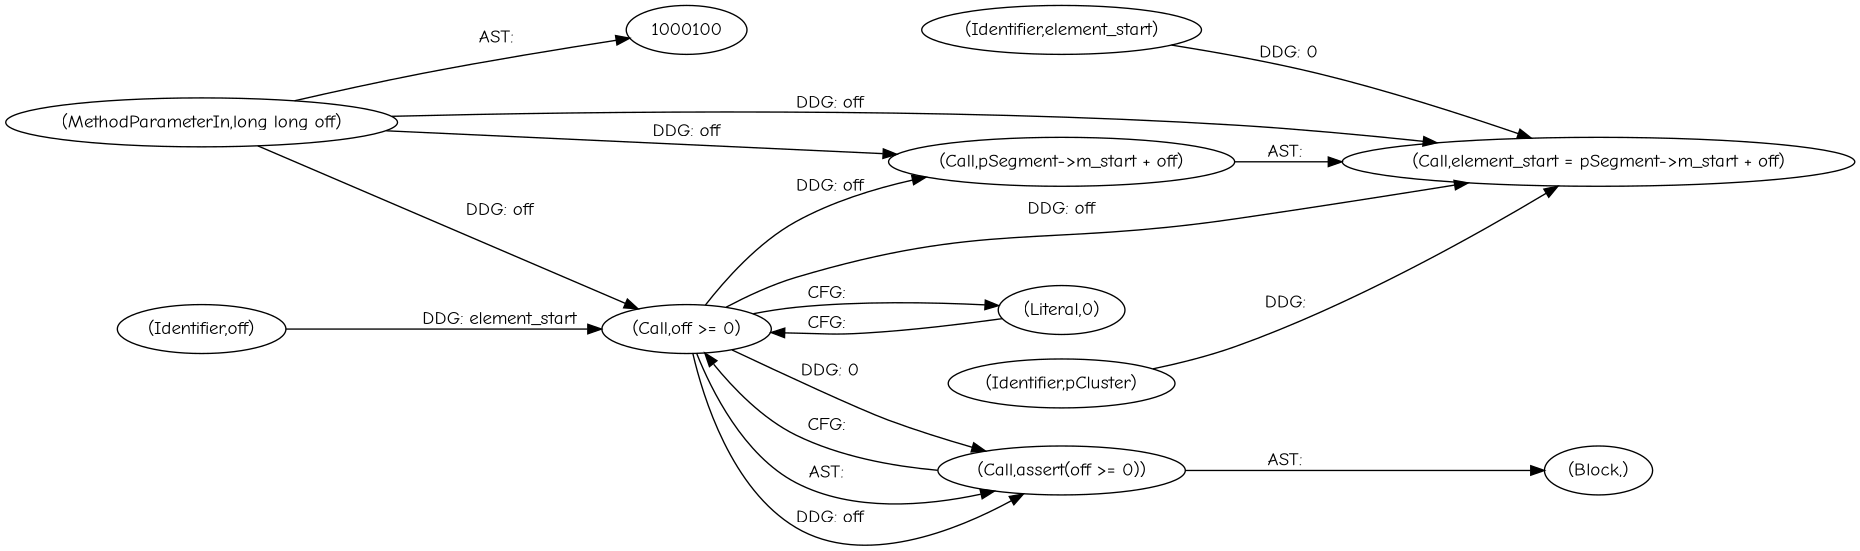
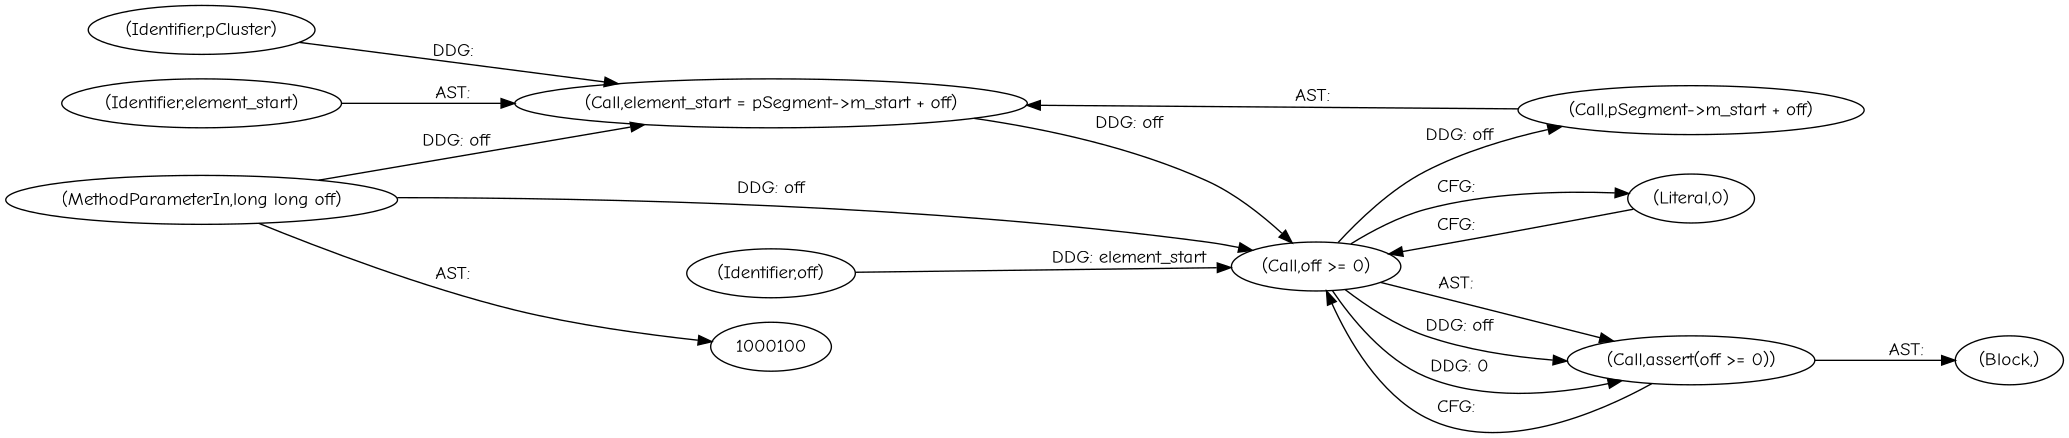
(1289, 52) -> (456, 93)
(635, 142) -> none
(1087, 233) -> (1137, 155)
